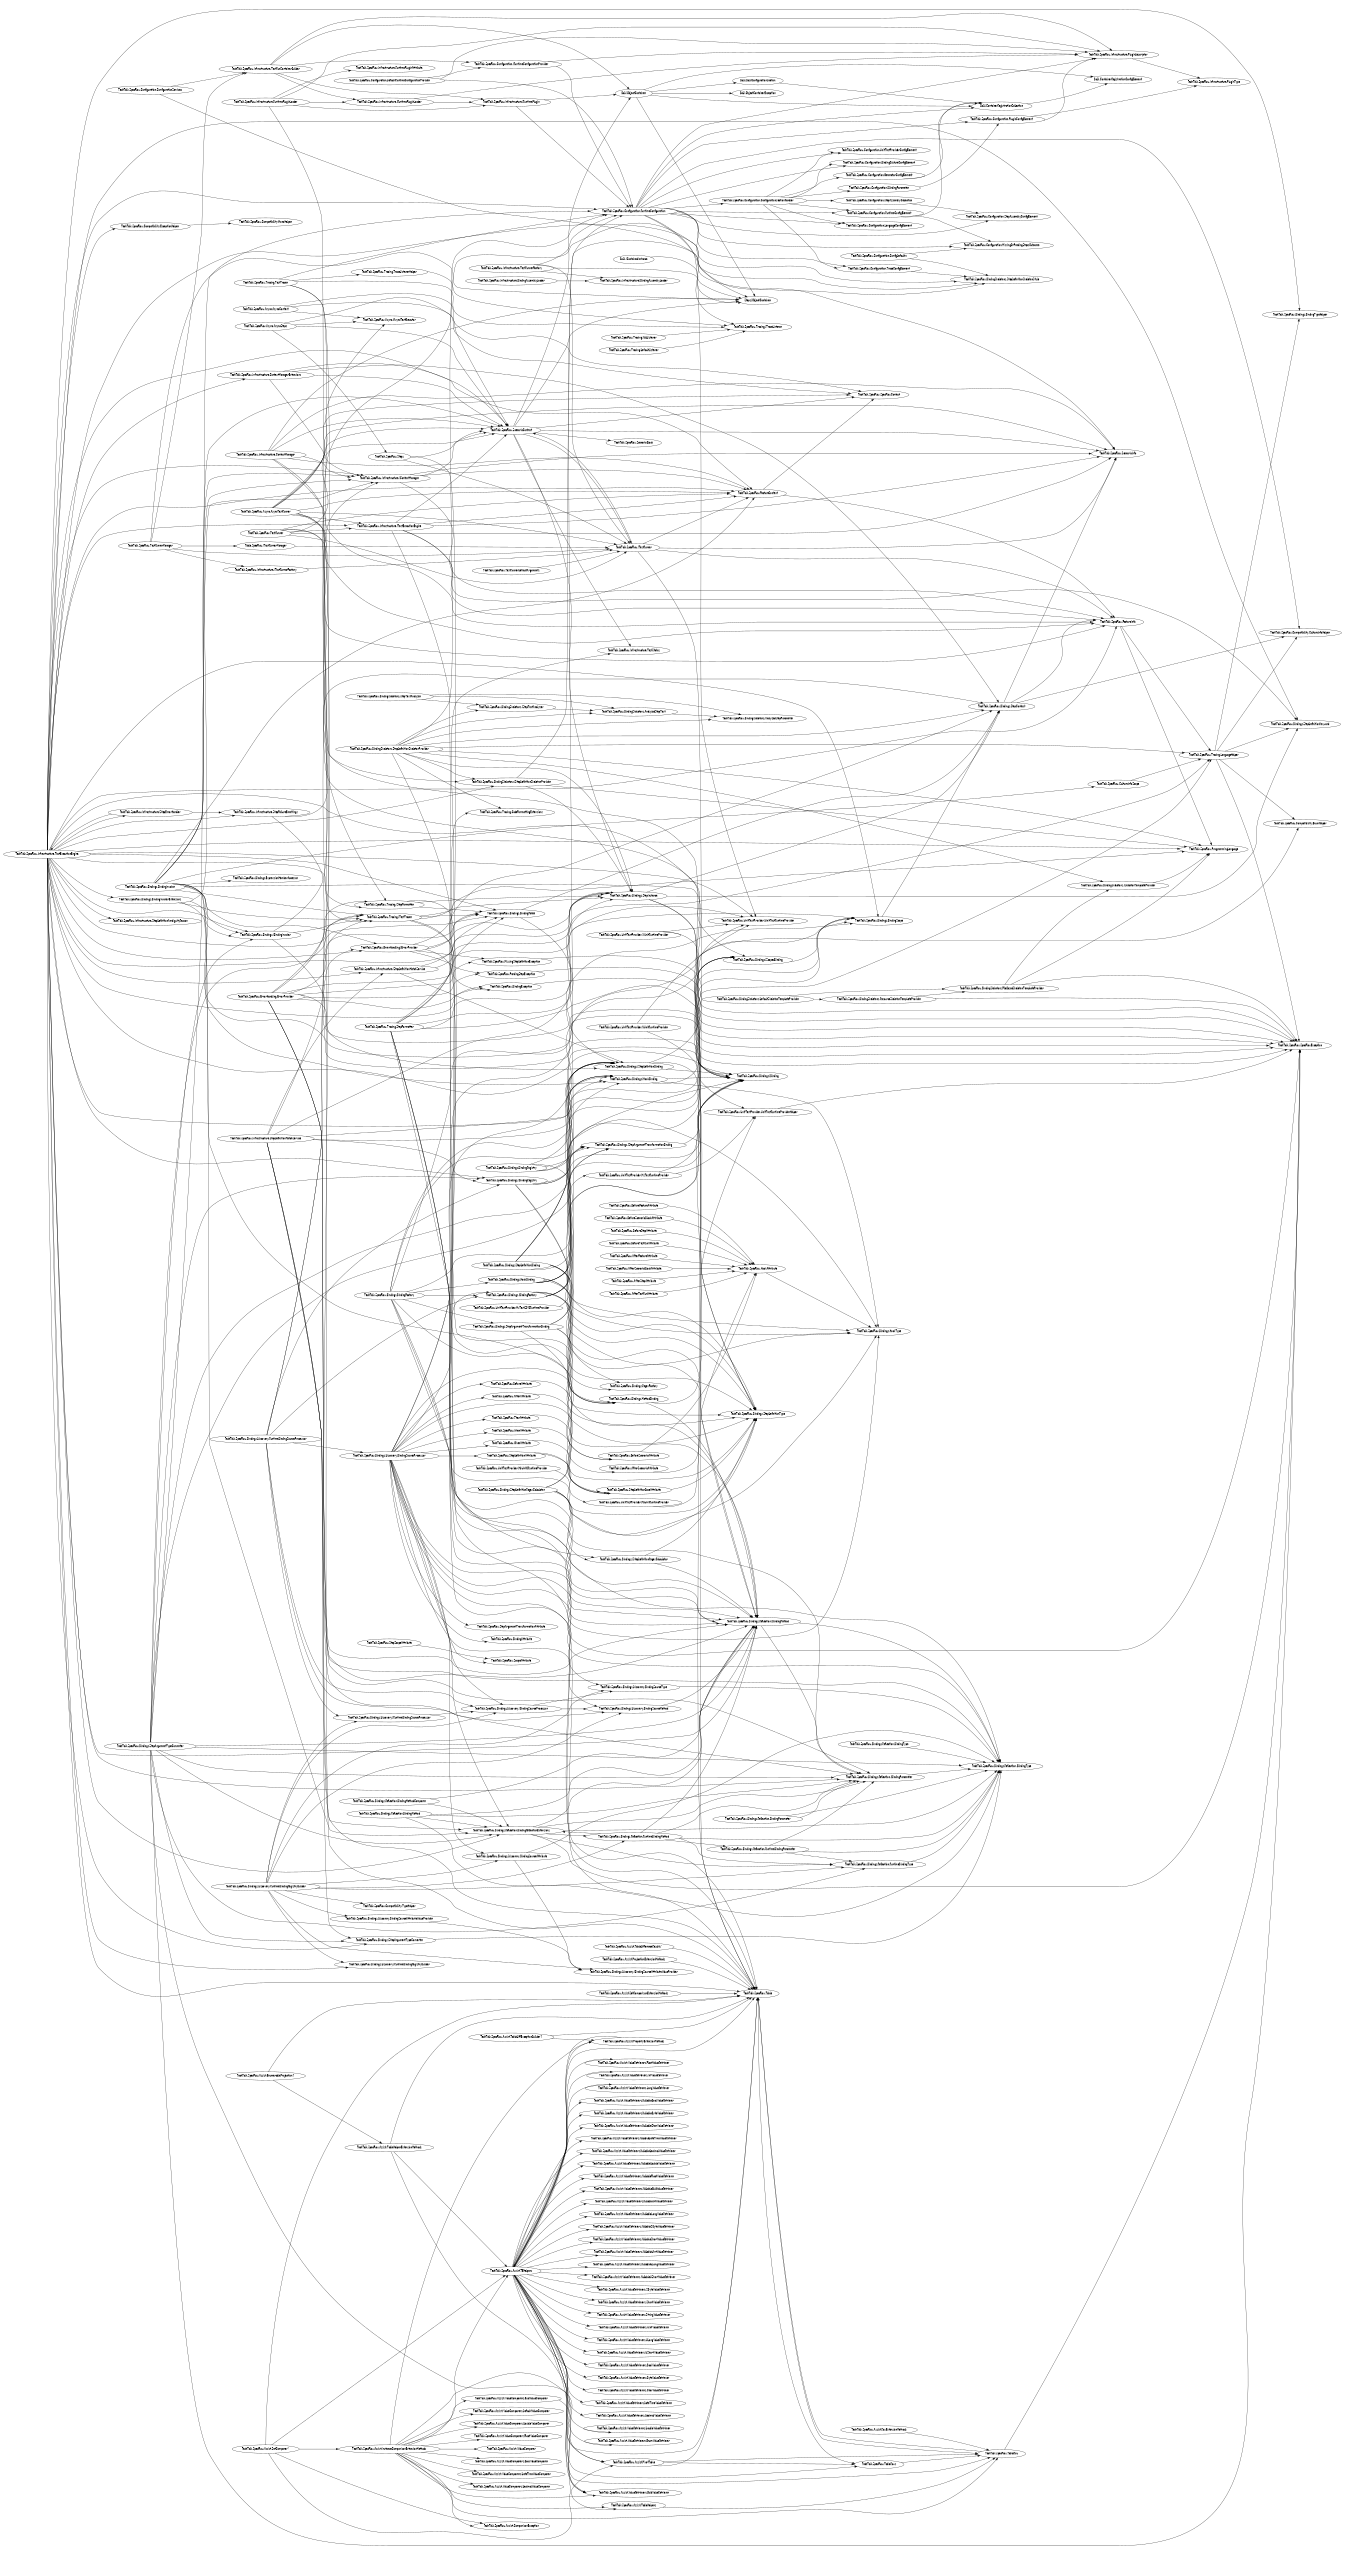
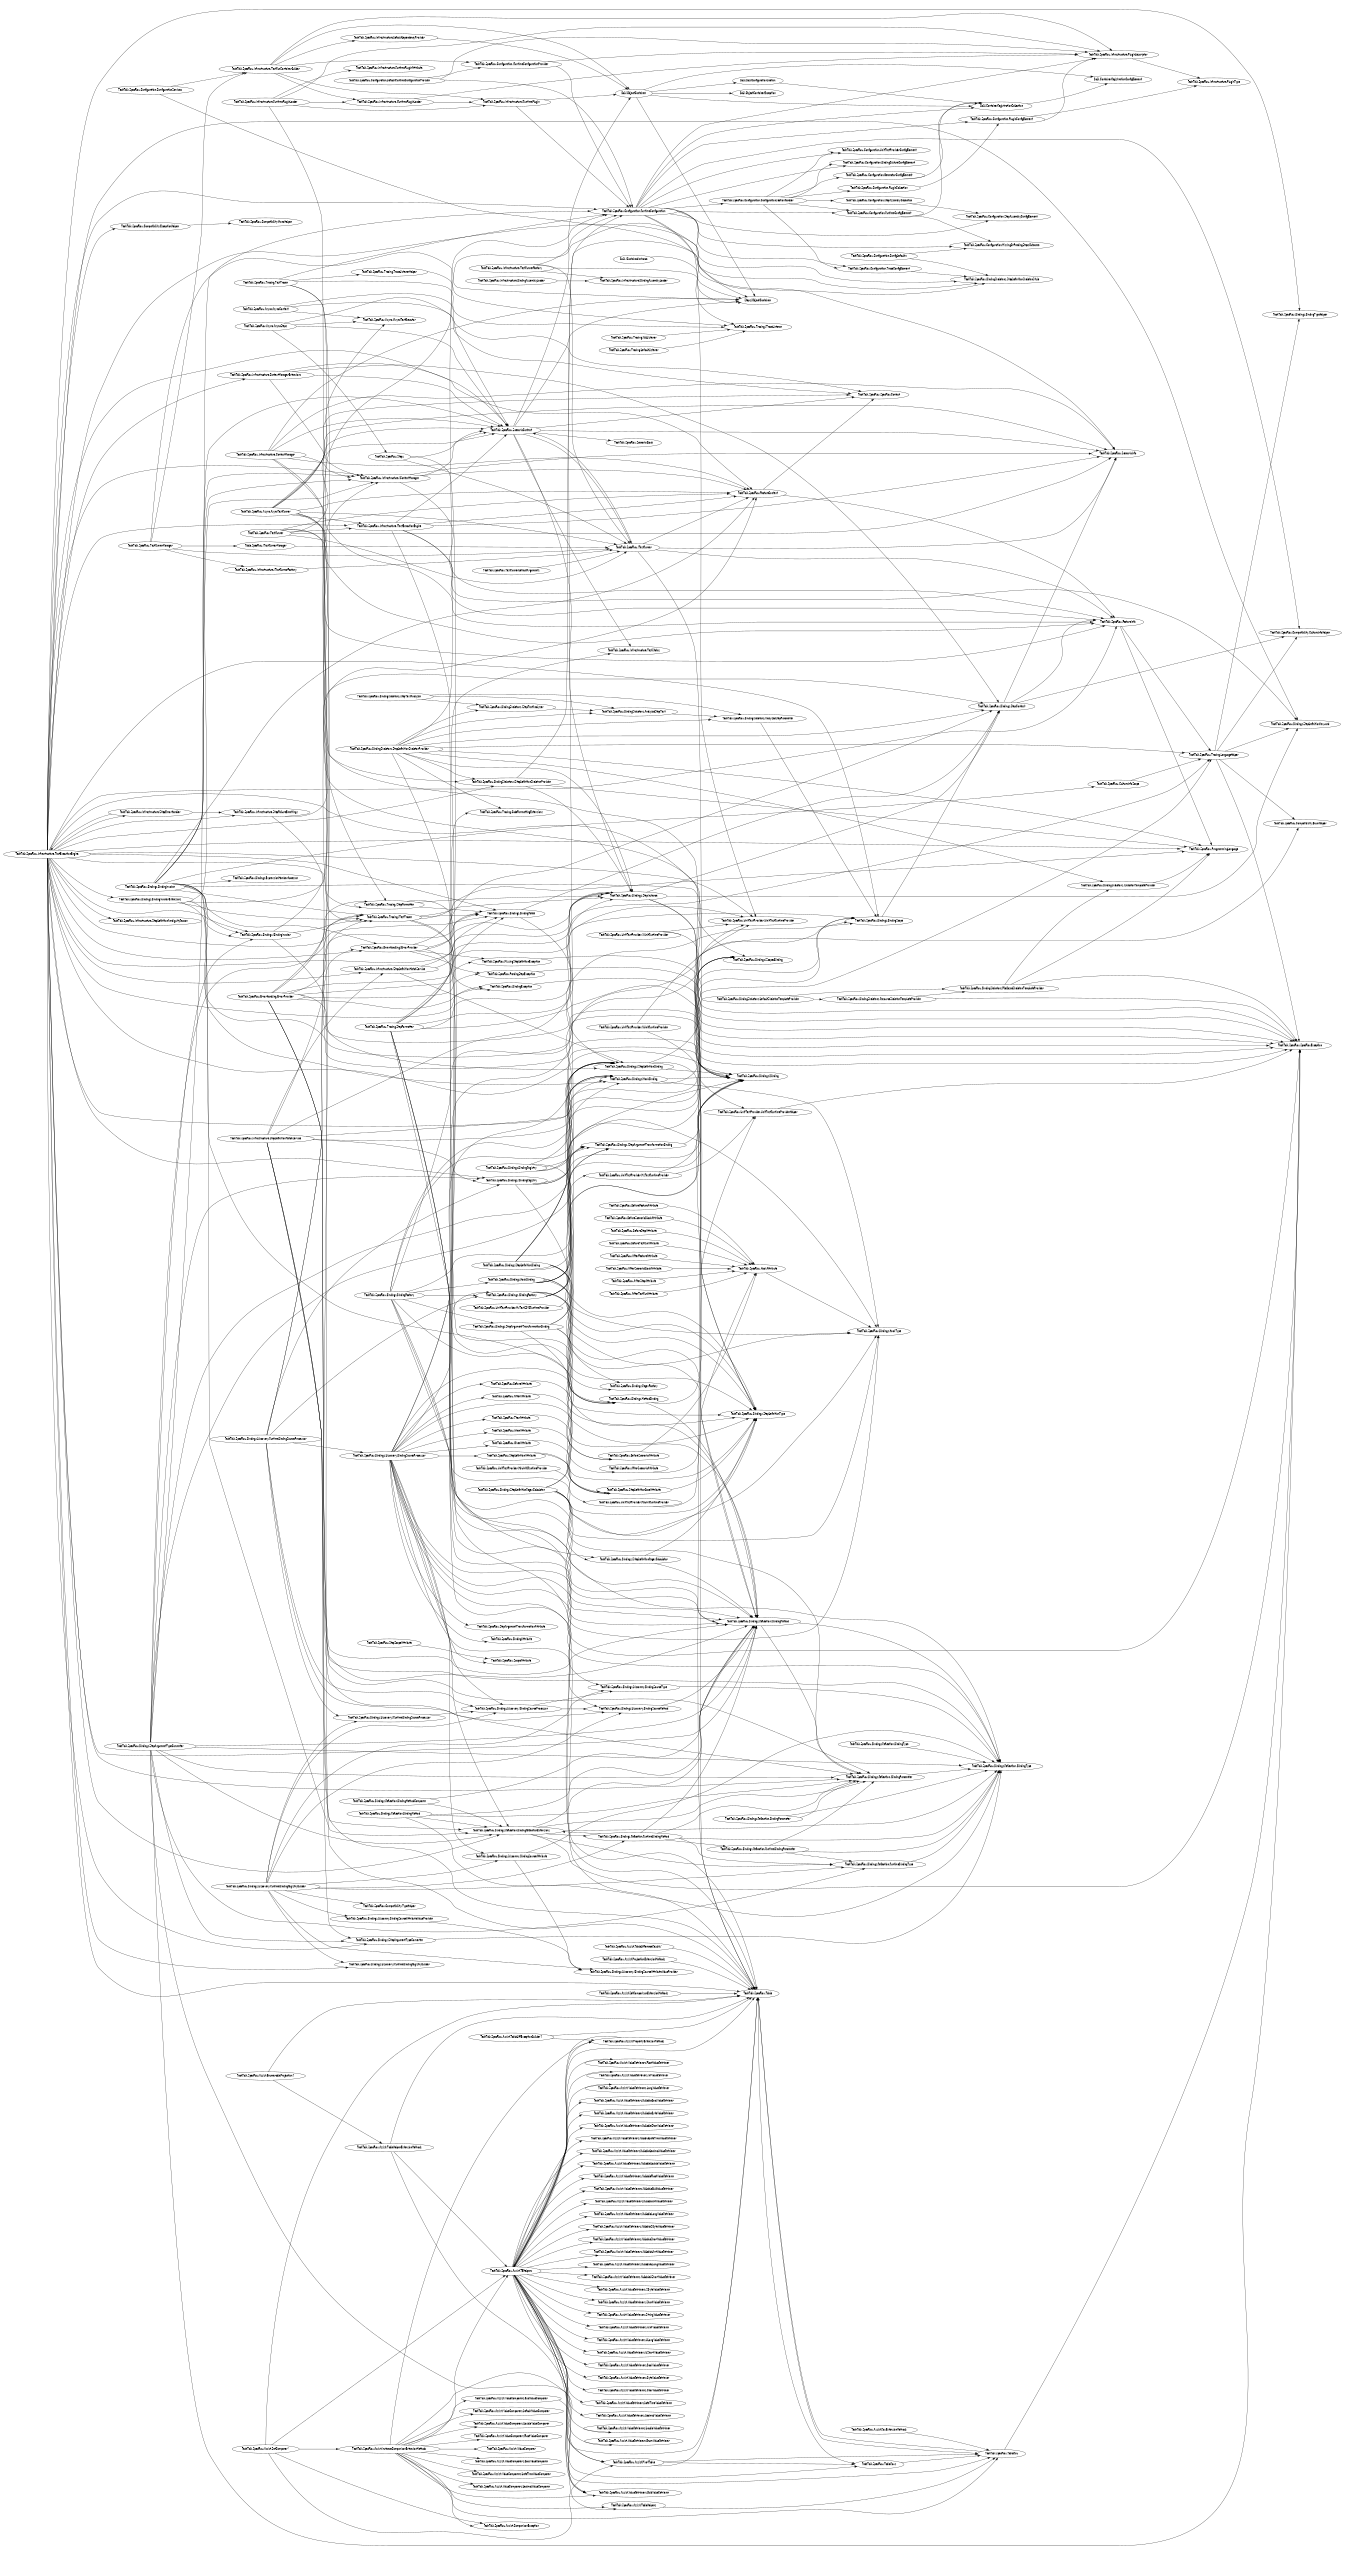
none -> (389, 38)
(879, 188) -> (879, 188)
(879, 226) -> none
(224, 504) -> (407, 670)
(815, 951) -> (818, 819)
(643, 1316) -> (772, 1539)
